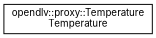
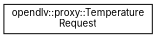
(78, 19) -> (78, 19)
